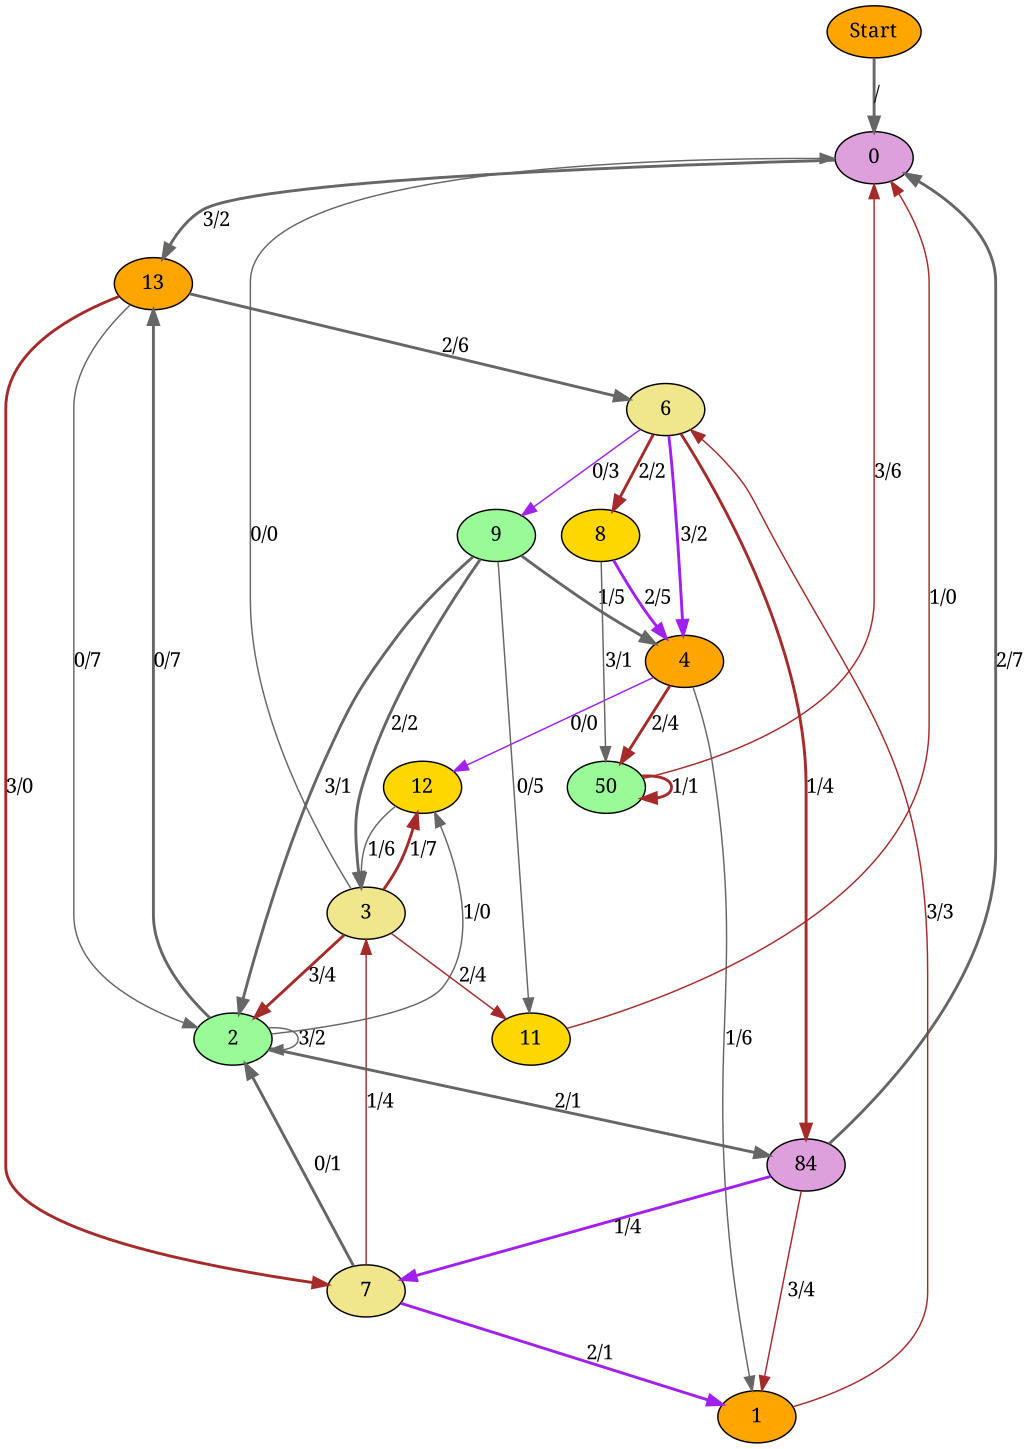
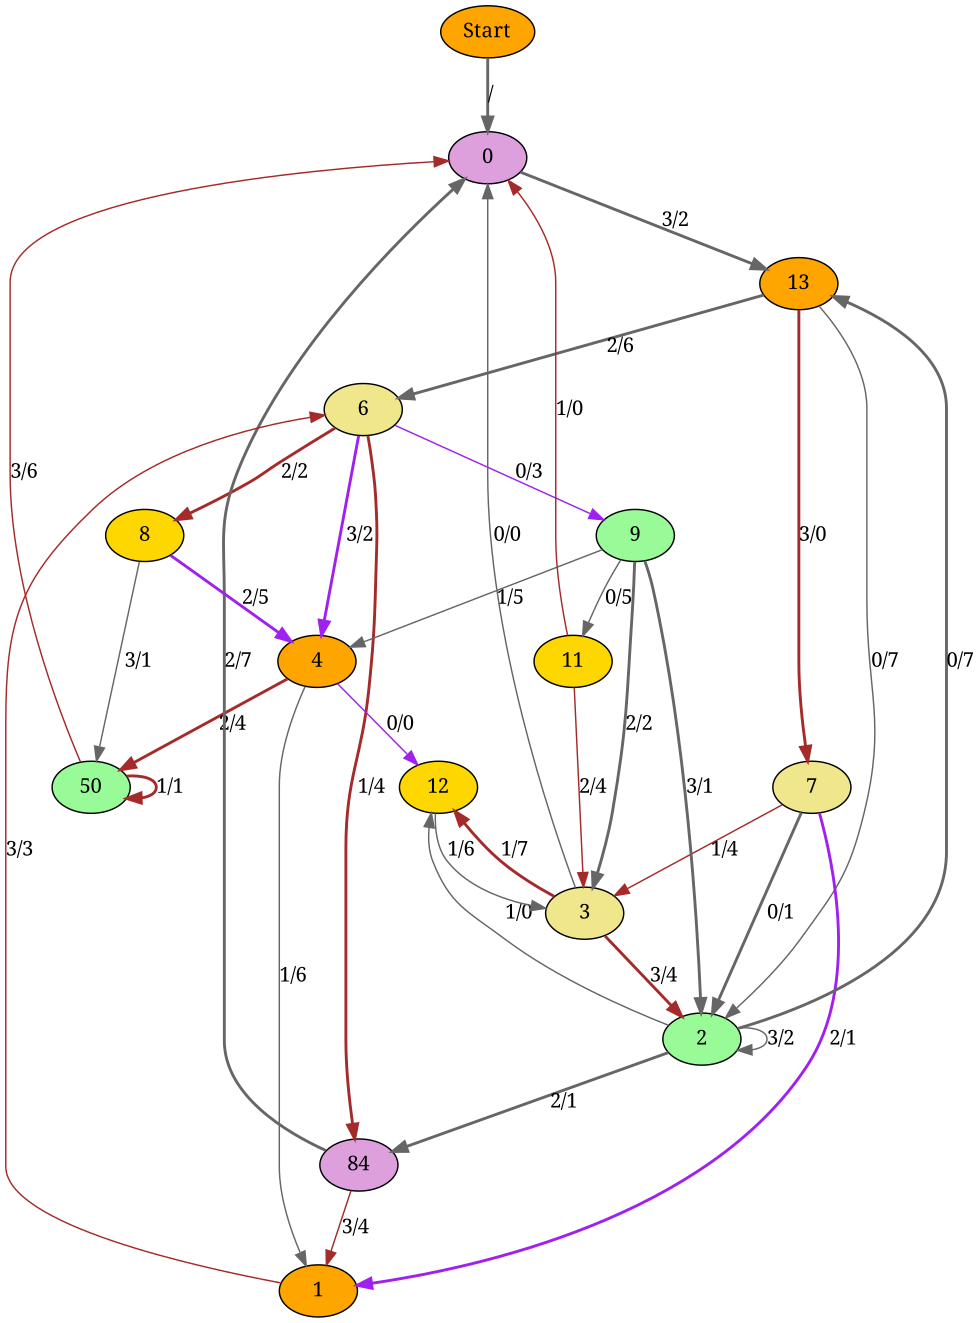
(581, 598) -> (483, 596)
(440, 970) -> (579, 780)
(593, 1226) -> none
